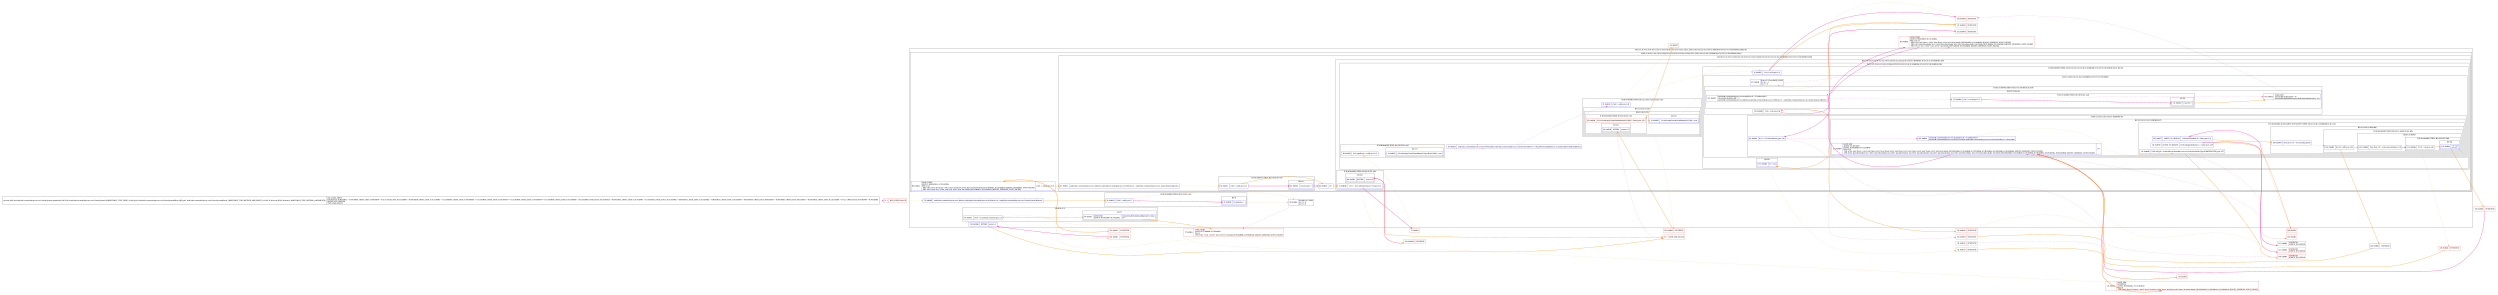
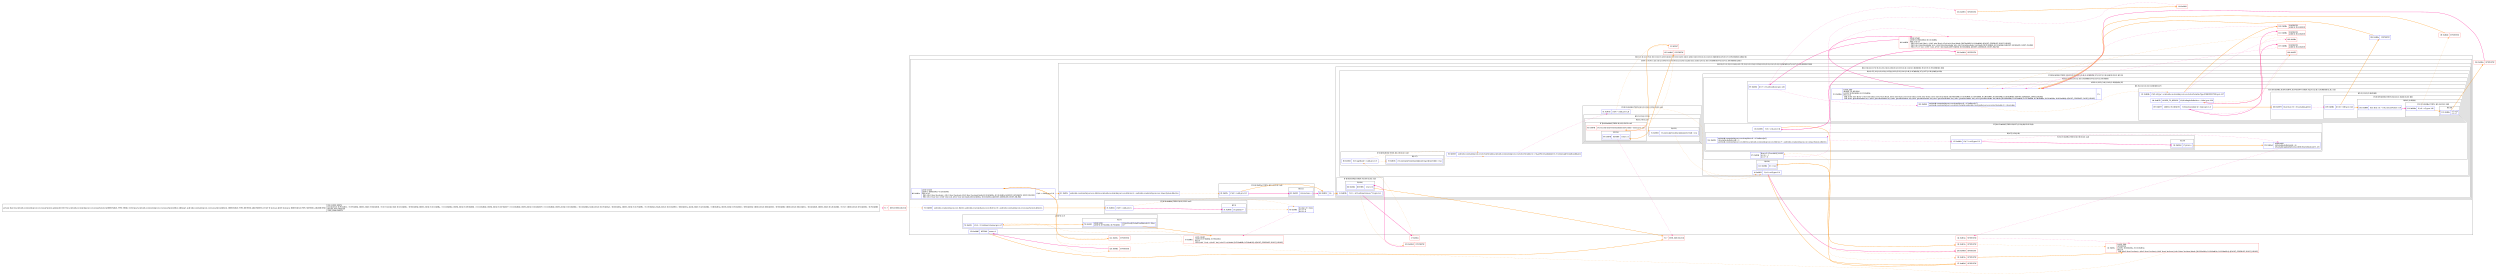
(2138, 31) -> (2128, 192)
(2268, 166) -> (2255, 99)
